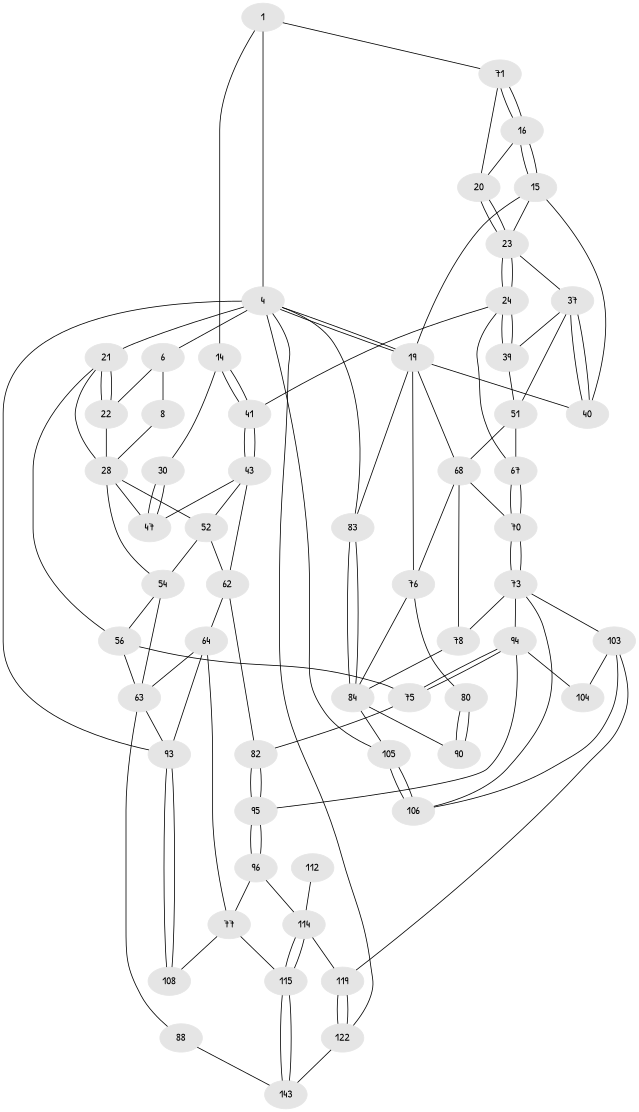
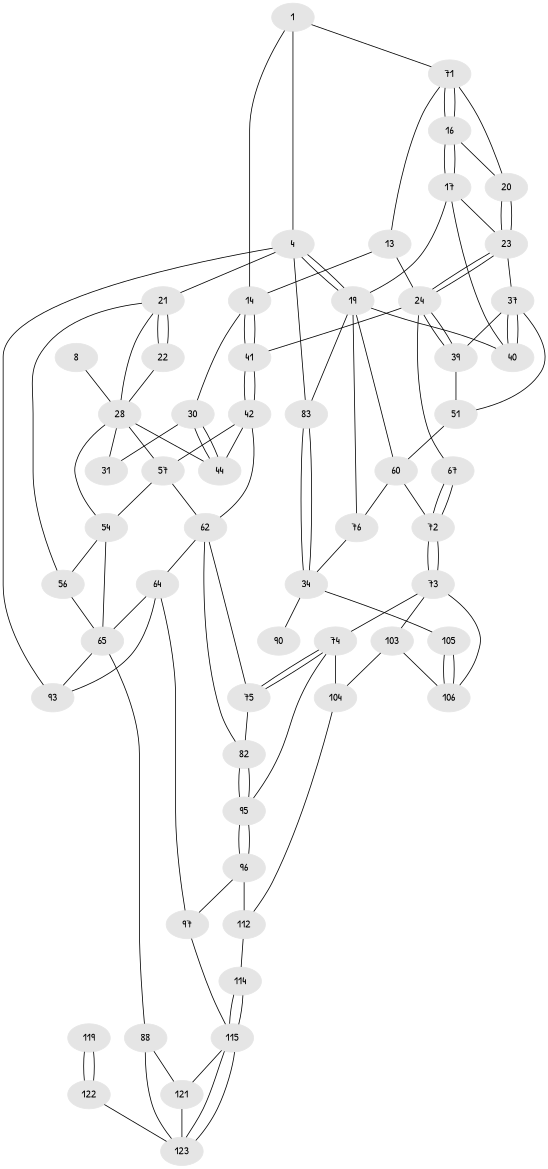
(536, 187) -> (450, 187)
none -> (390, 244)
(163, 358) -> none
(516, 443) -> none
none -> (106, 471)
(250, 471) -> (250, 414)
(459, 471) -> (396, 471)
(150, 528) -> (220, 471)
(206, 528) -> (163, 471)
(516, 528) -> (433, 528)
(308, 543) -> none
(458, 641) -> none
(515, 641) -> (335, 641)
(267, 665) -> (228, 613)
(281, 677) -> none
(139, 698) -> (102, 641)
(353, 698) -> (306, 584)
(466, 698) -> none
none -> (301, 815)
(522, 830) -> none
(280, 896) -> (244, 896)
(229, 925) -> (187, 925)
(323, 953) -> none
(169, 981) -> none
none -> (182, 1095)
(286, 1095) -> (182, 1151)
